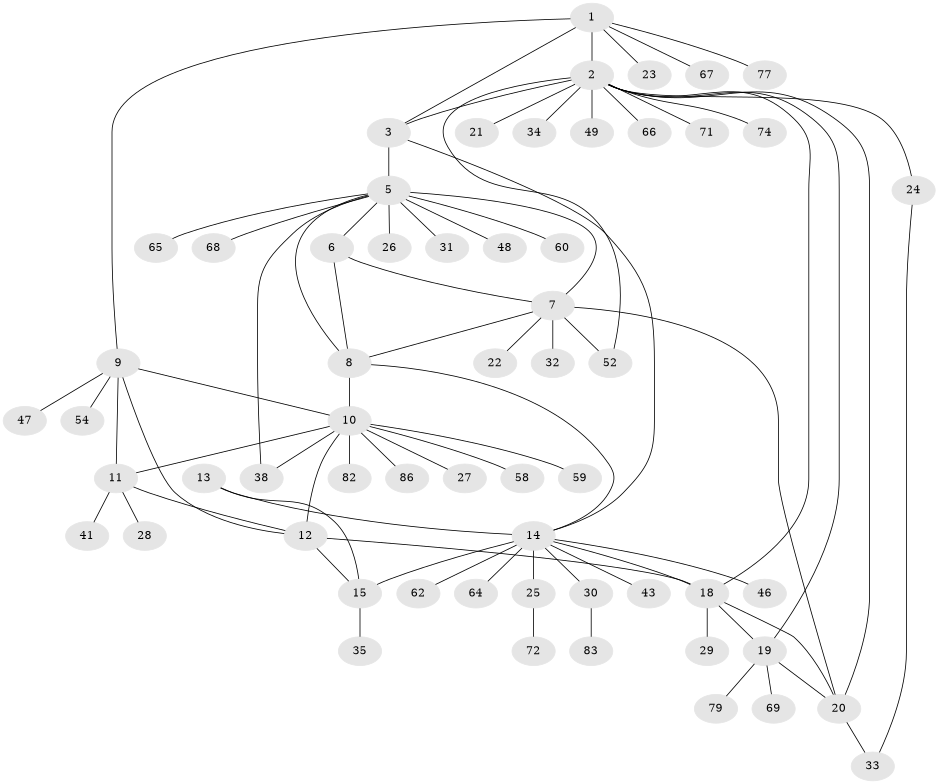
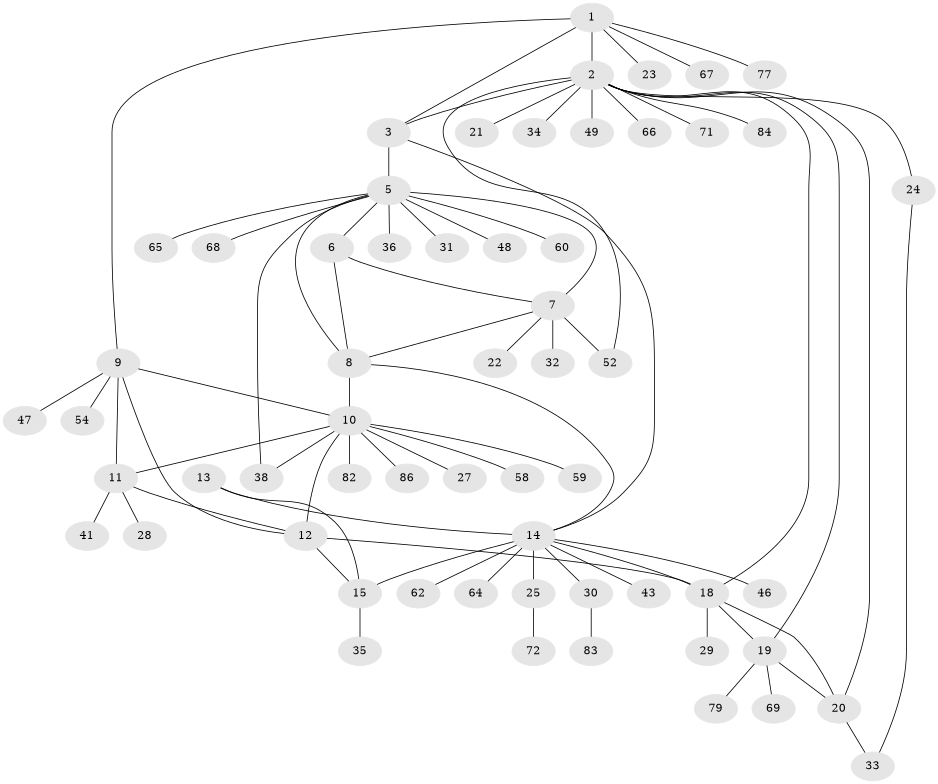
(765, 133) -> (765, 133)
(390, 248) -> (390, 248)
(778, 434) -> none
